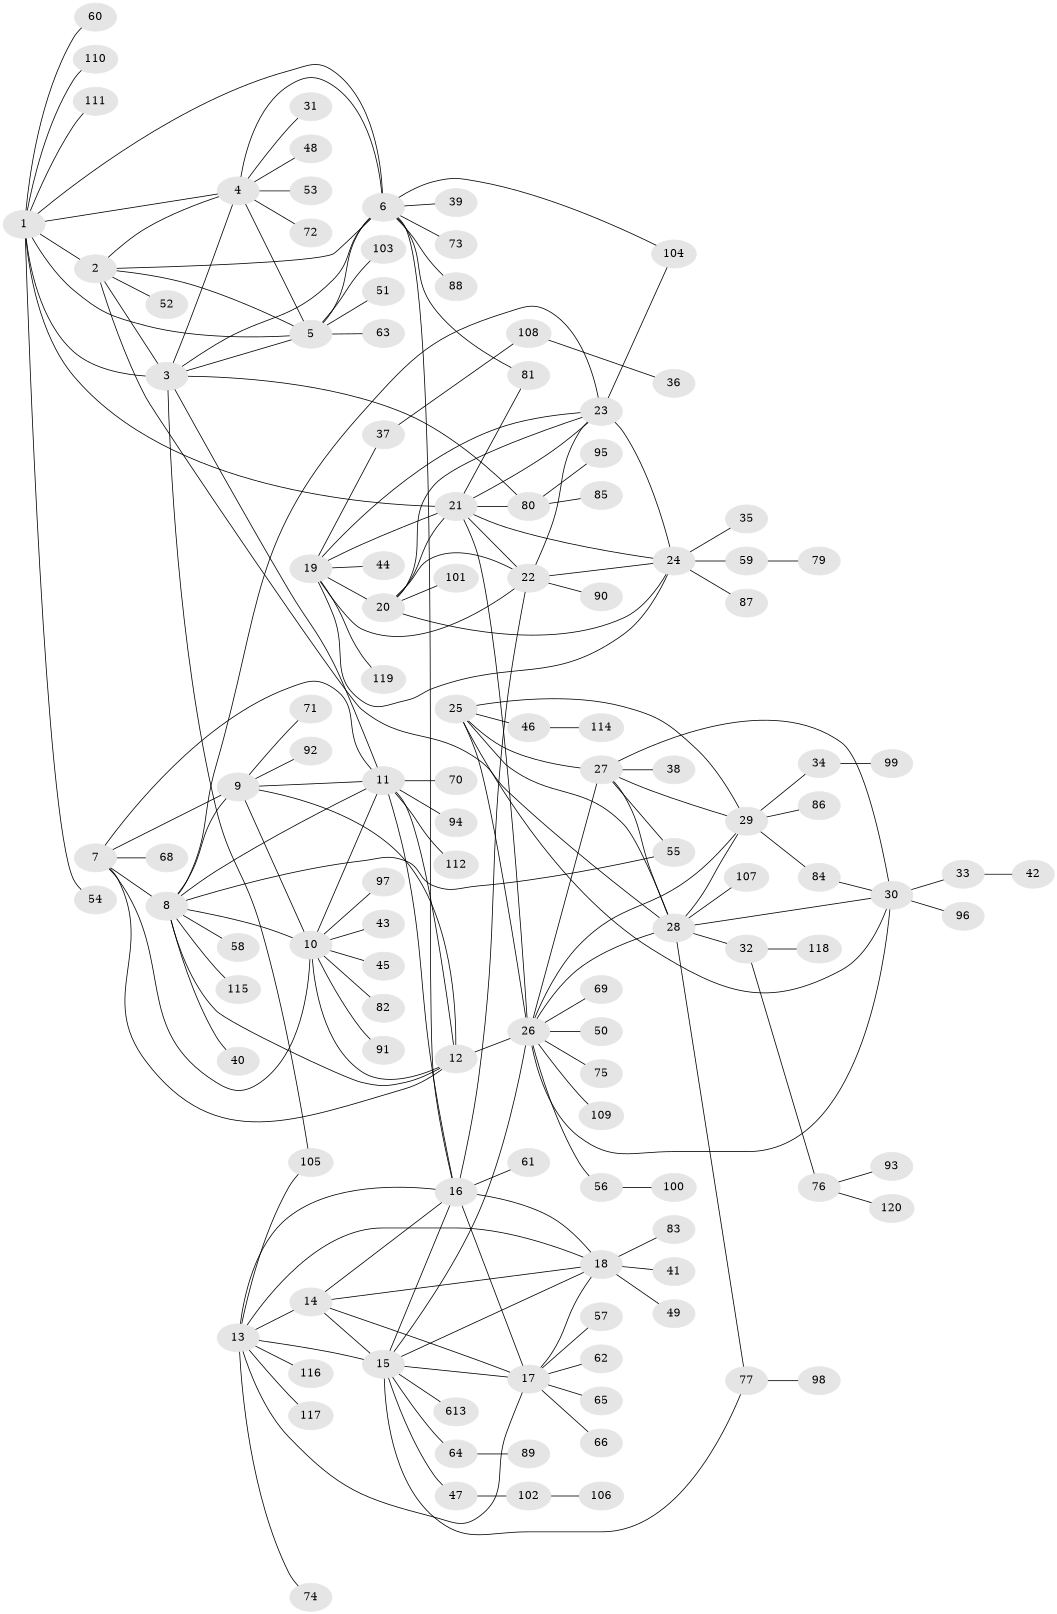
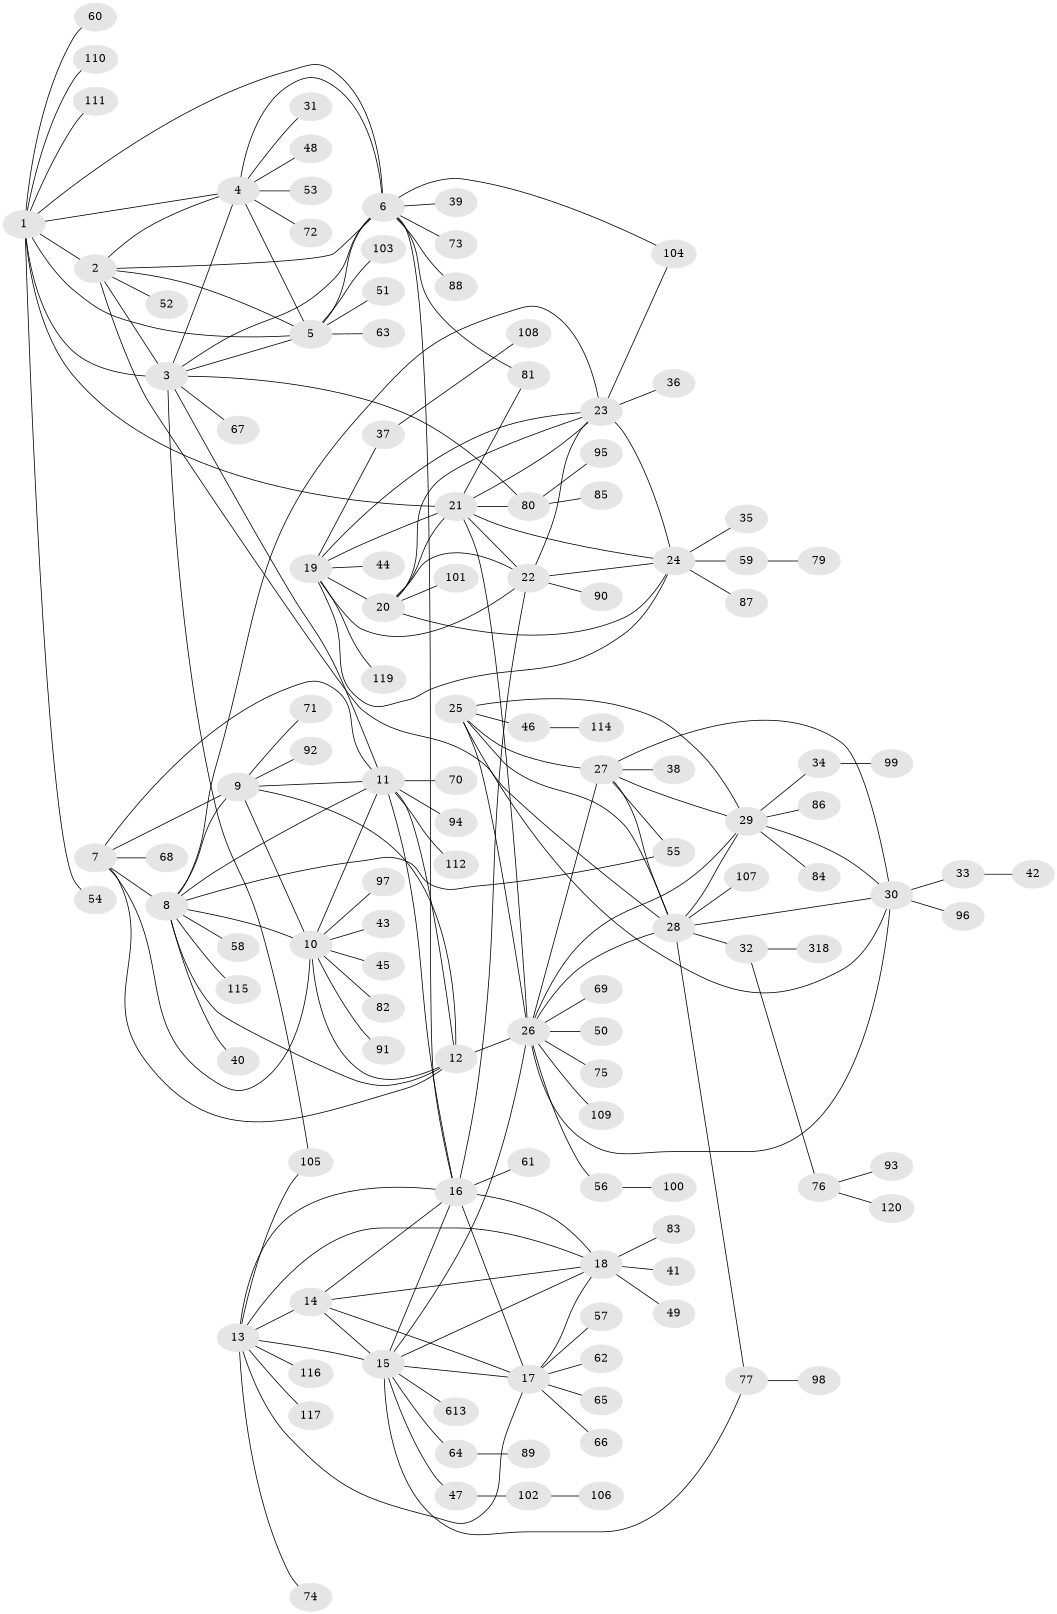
(602, 359) -> (638, 397)
none -> (238, 430)
(855, 886) -> (826, 849)
(819, 949) -> (819, 949)
